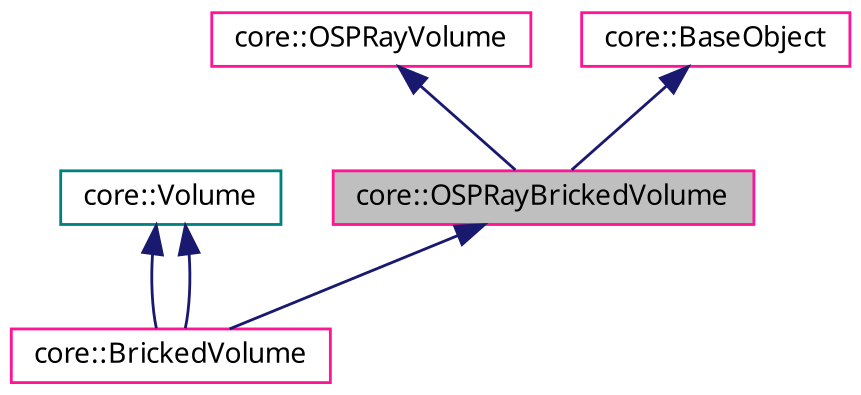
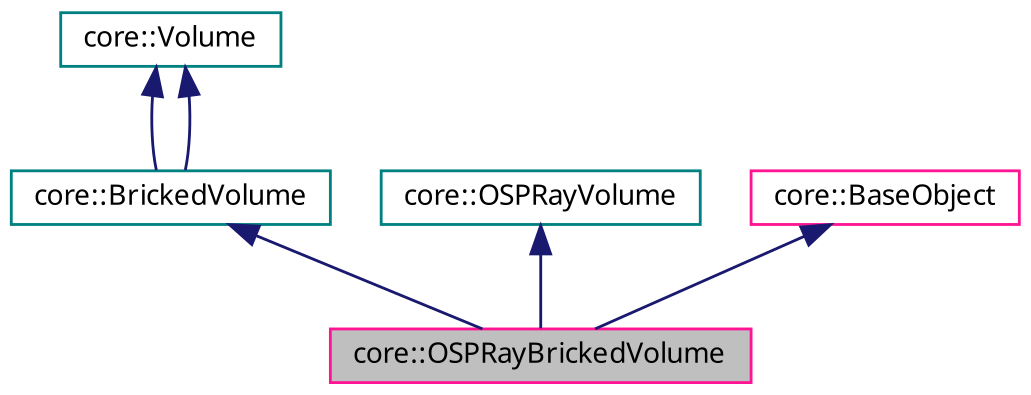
(371, 40) -> (541, 198)
(344, 282) -> (369, 282)
(171, 356) -> (171, 198)
